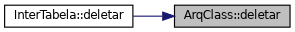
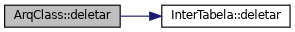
(148, 16) -> (135, 16)
